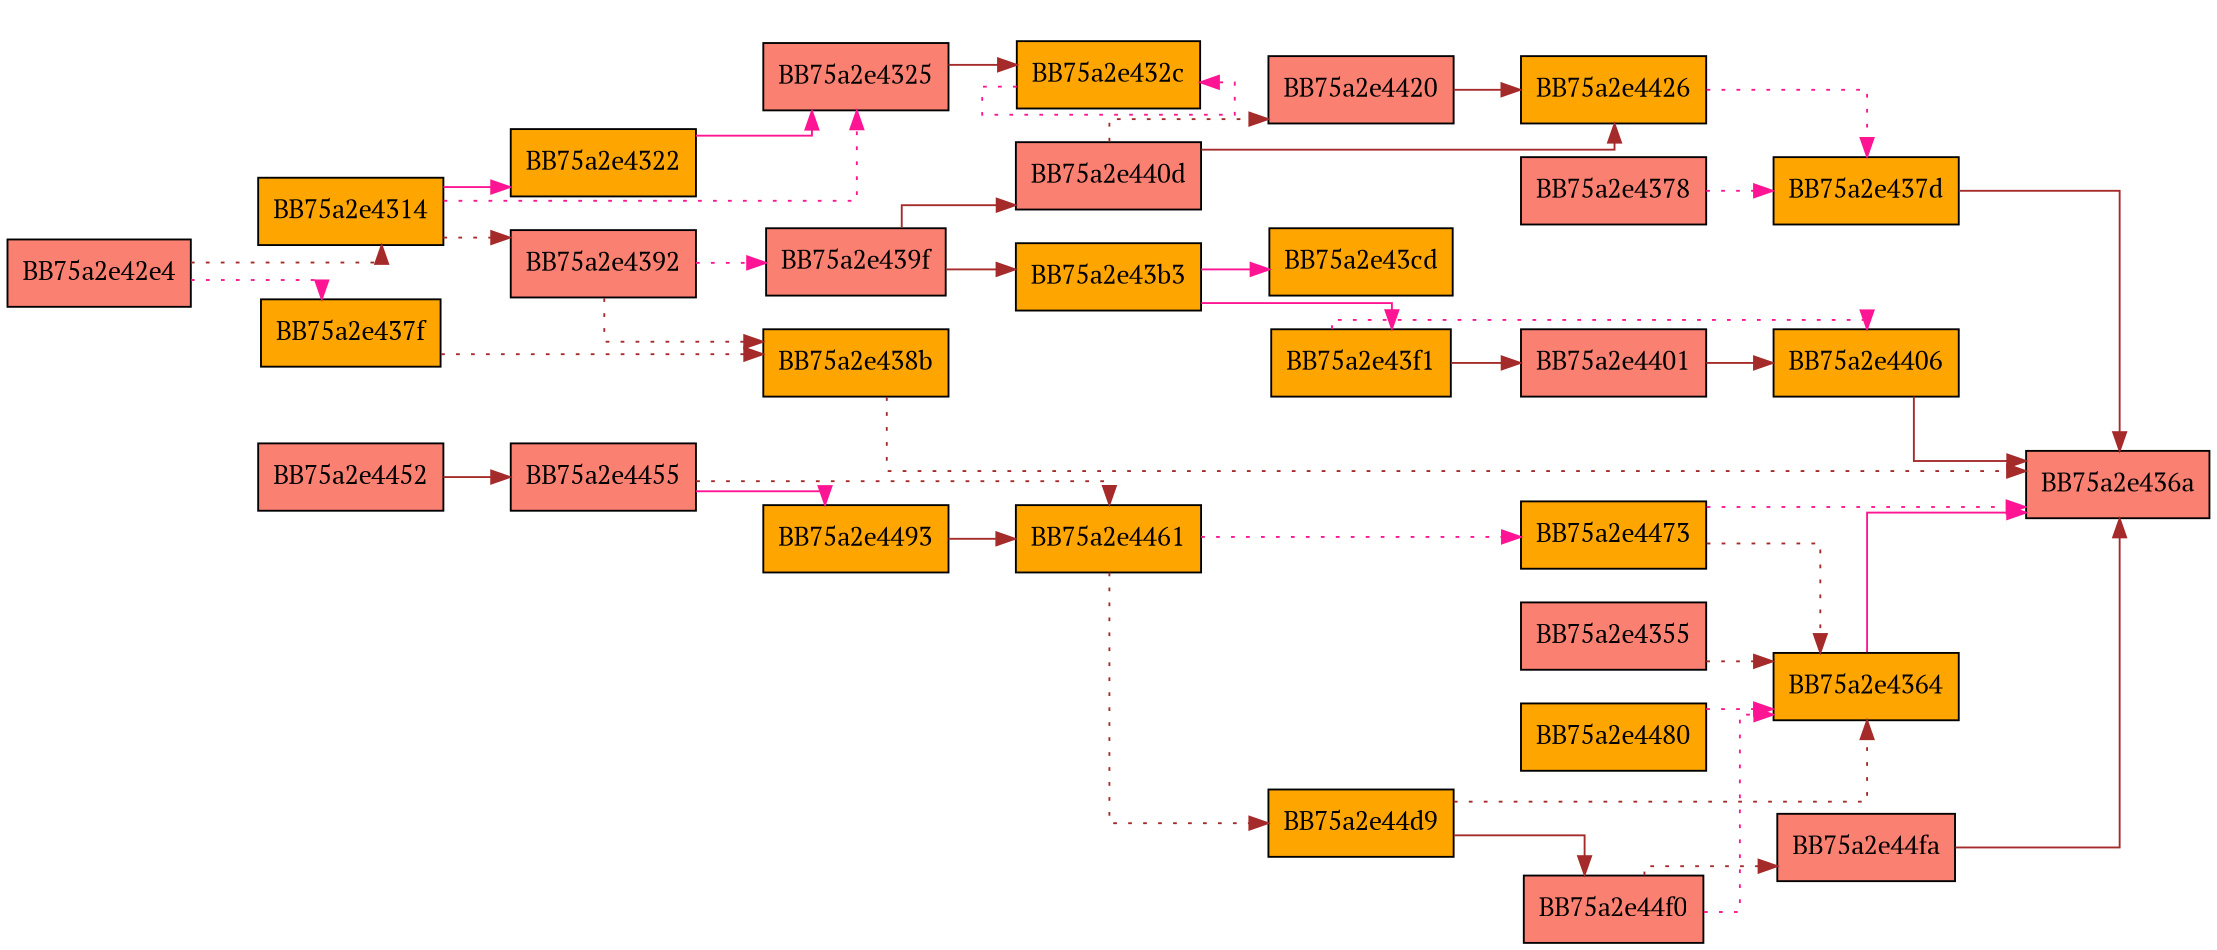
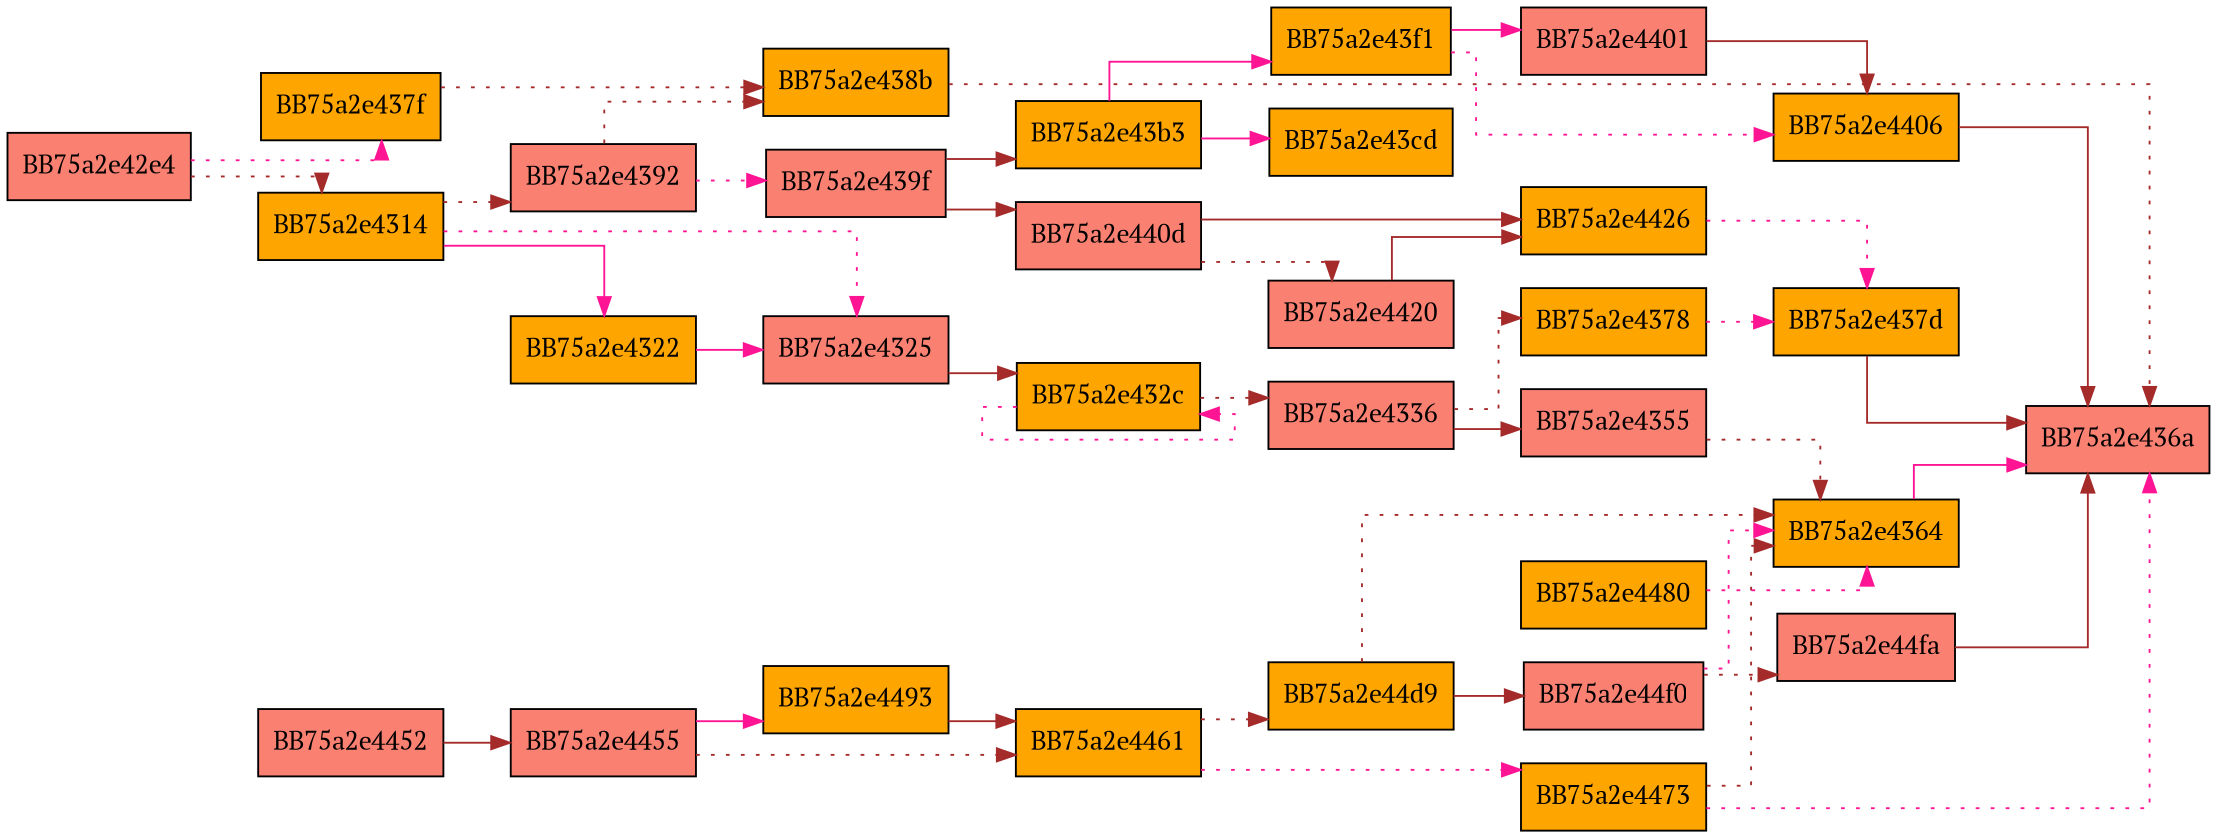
(1614, 191) -> (1614, 322)
(1477, 363) -> (1477, 30)
none -> (1361, 415)
